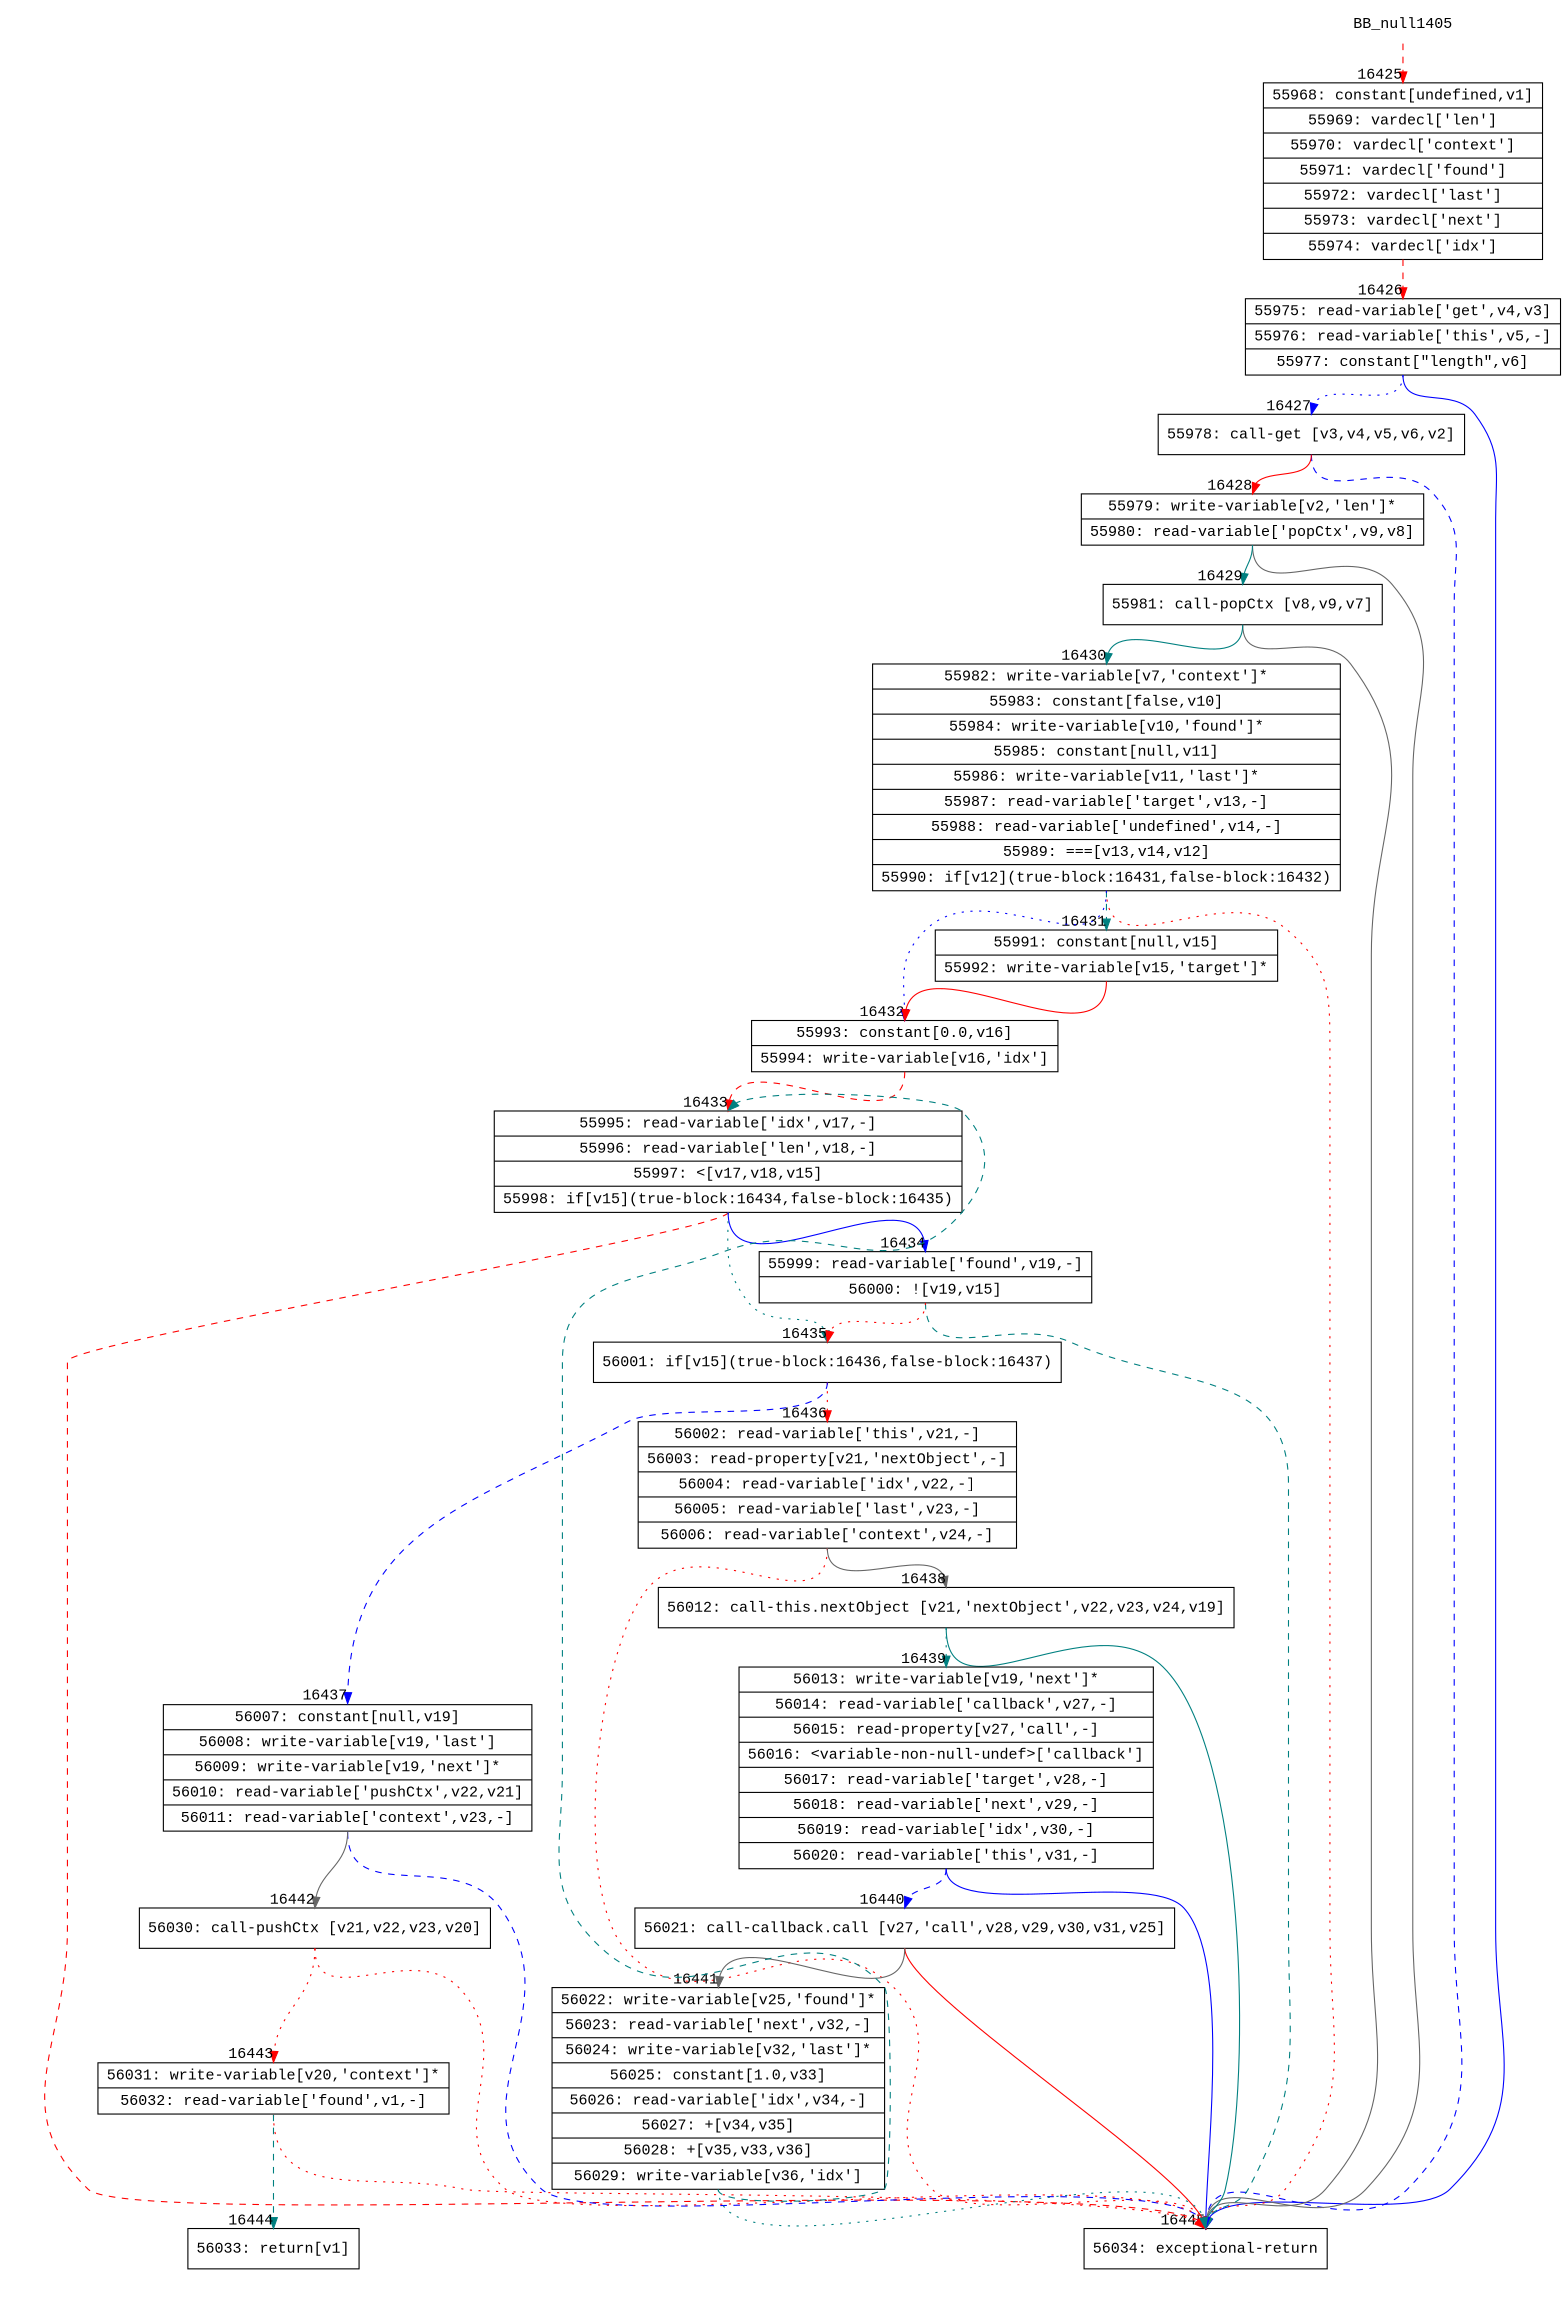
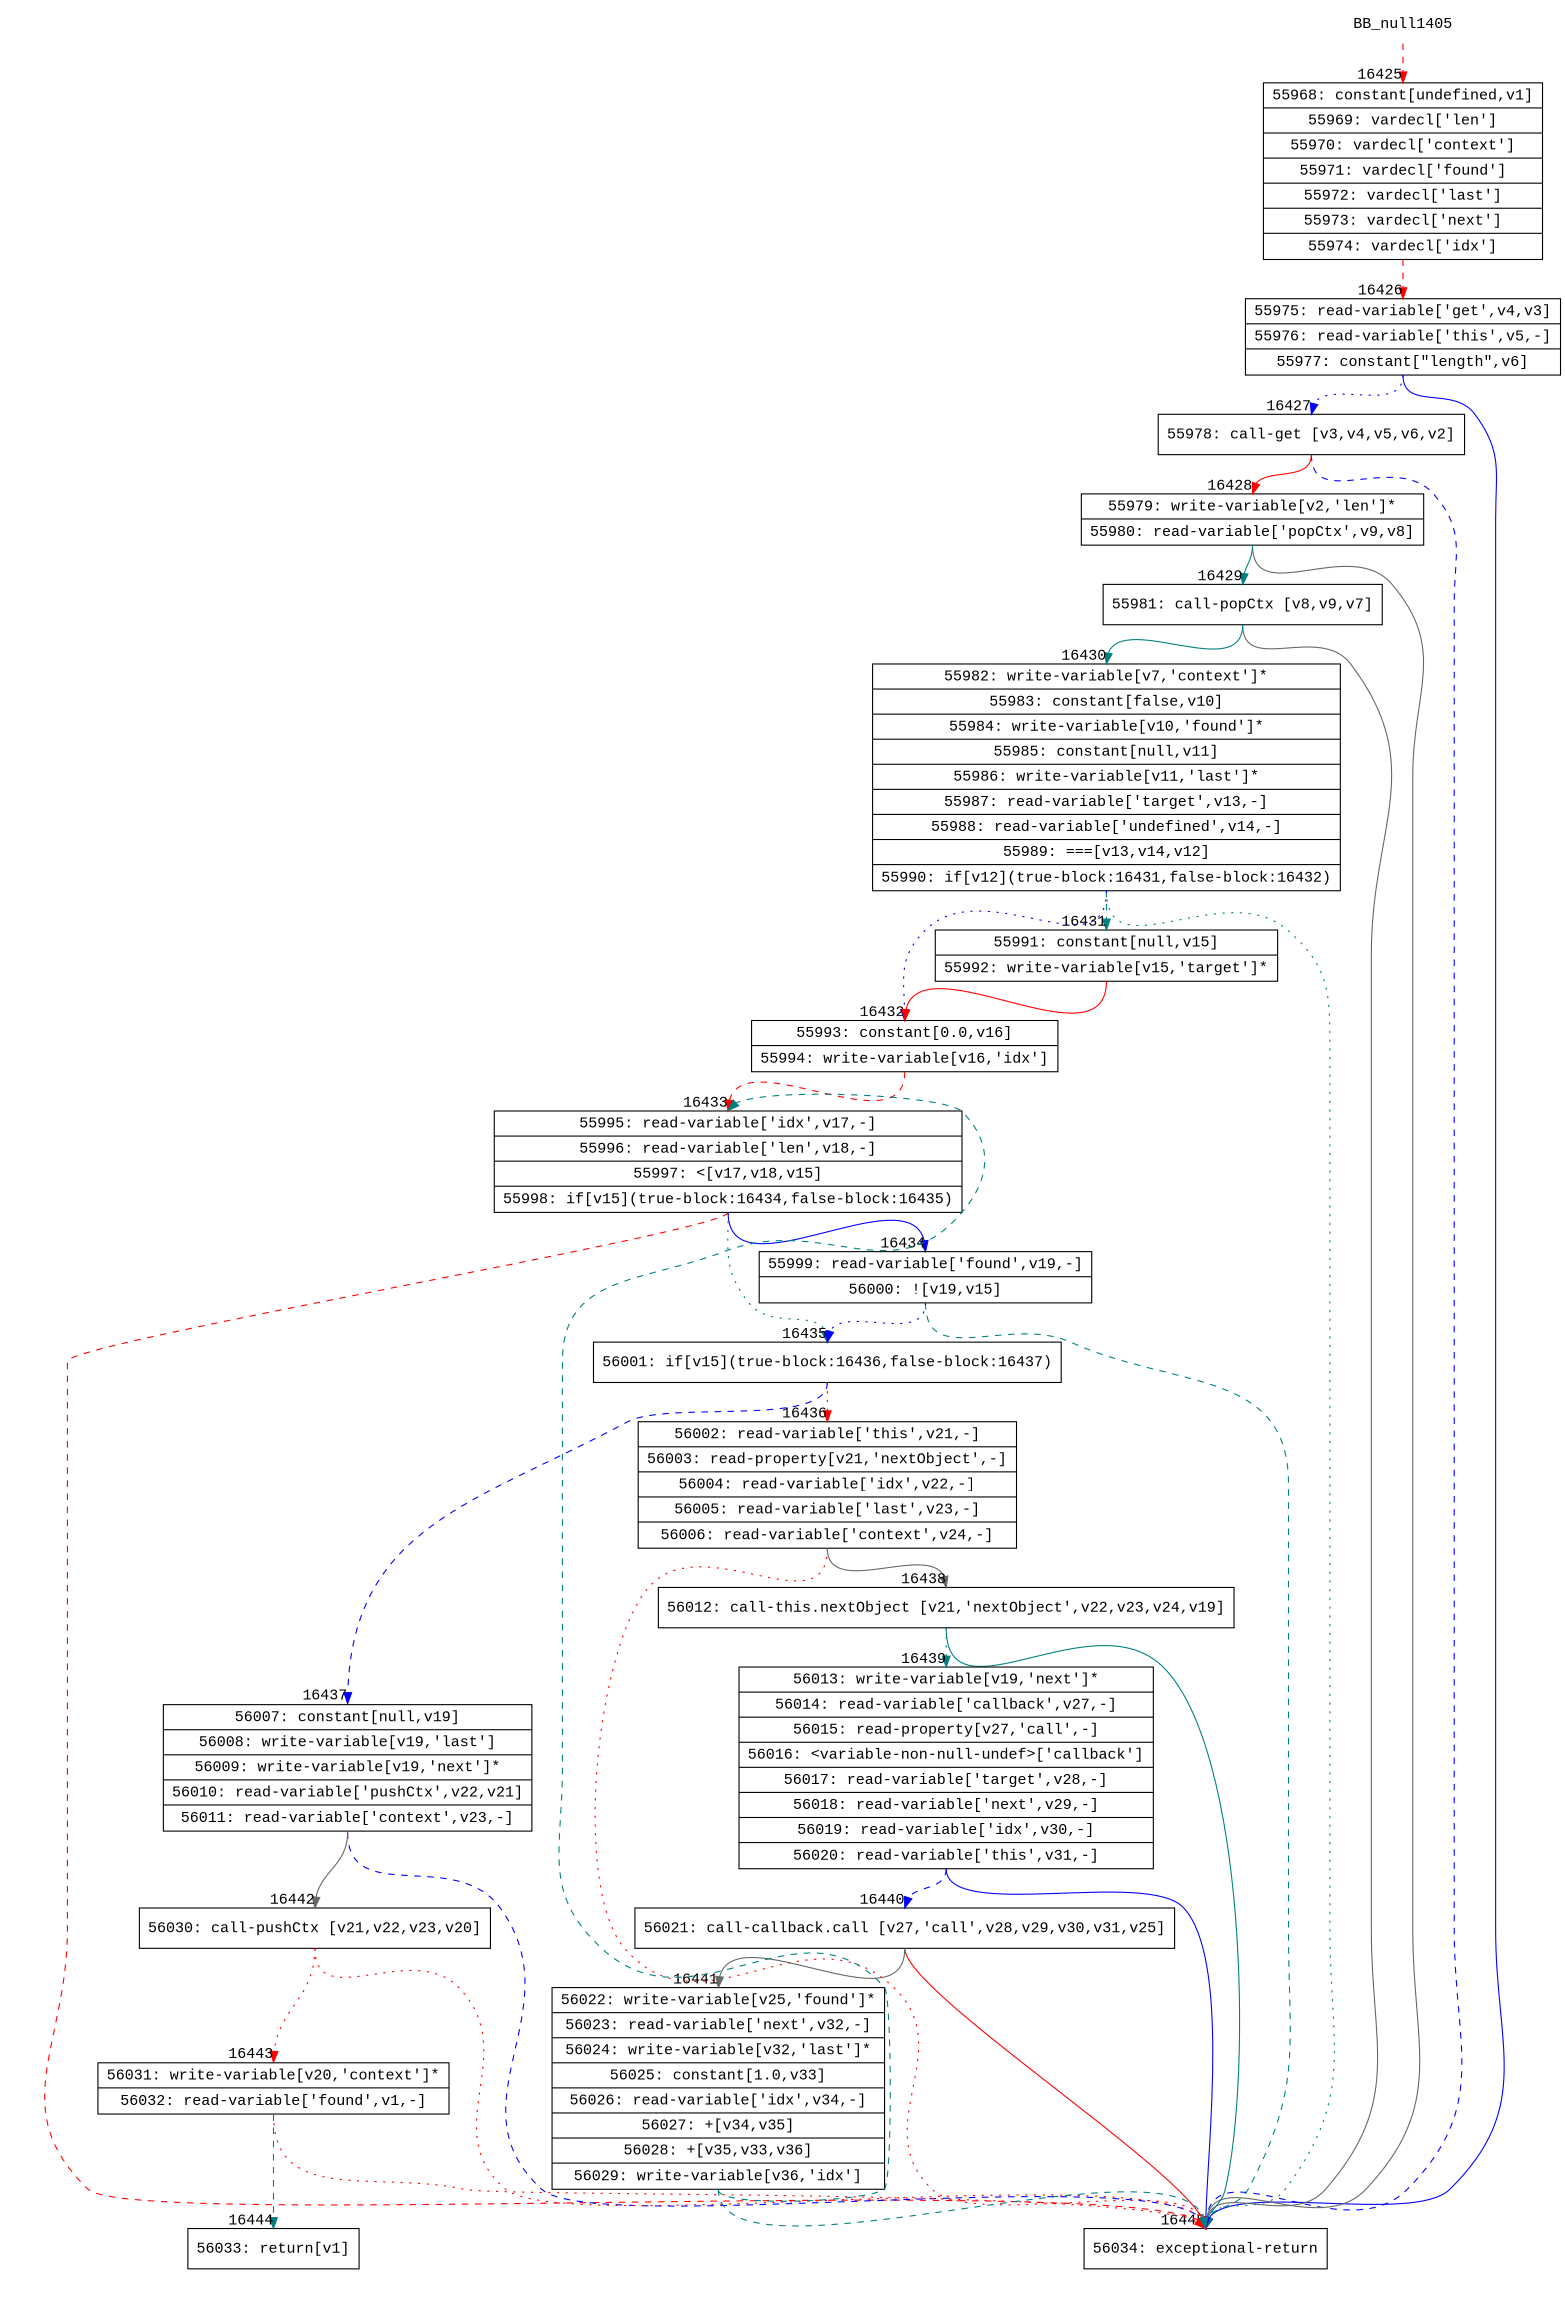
(882, 1323) -> (882, 1323)
(1330, 1498) -> (1330, 1498)
(957, 2210) -> (957, 2210)
